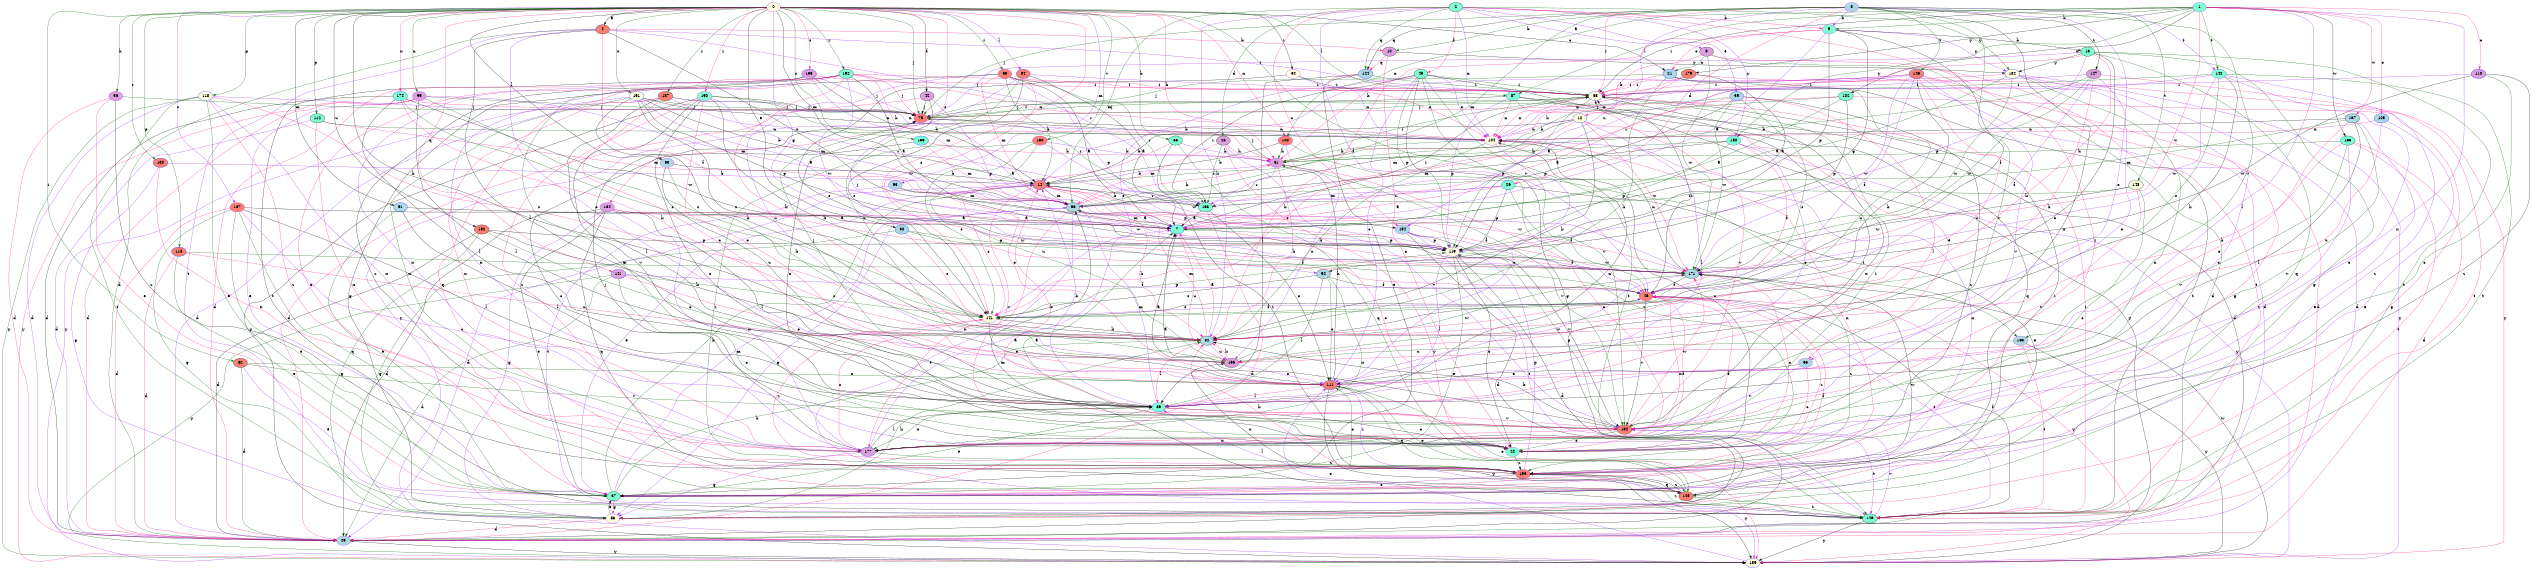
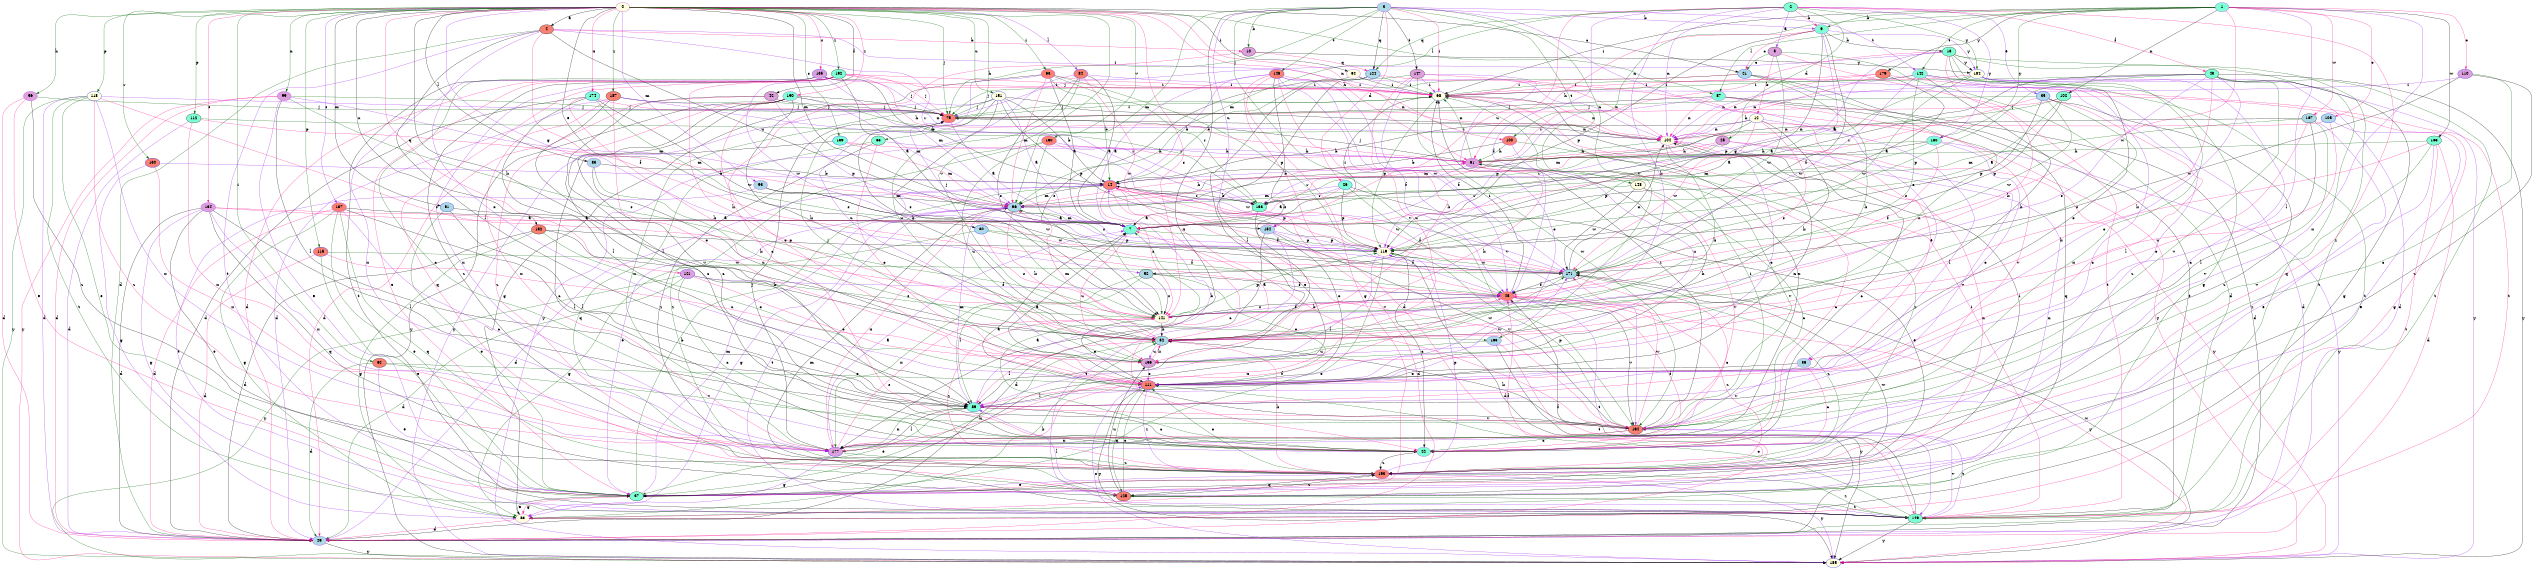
(1153, 206) -> (1239, 141)
(1914, 211) -> (1564, 244)
